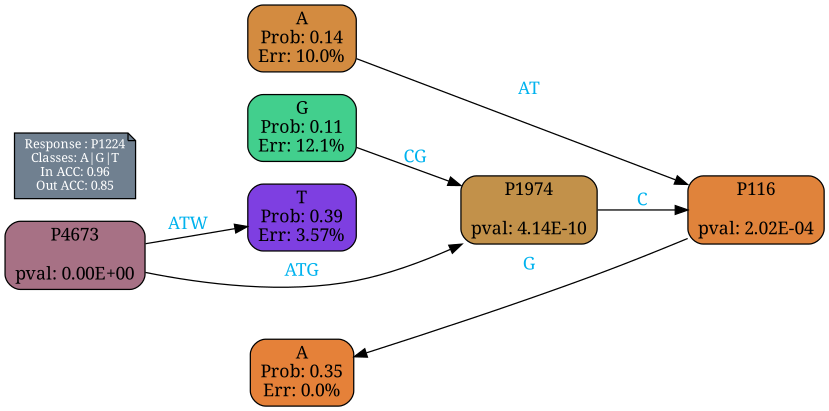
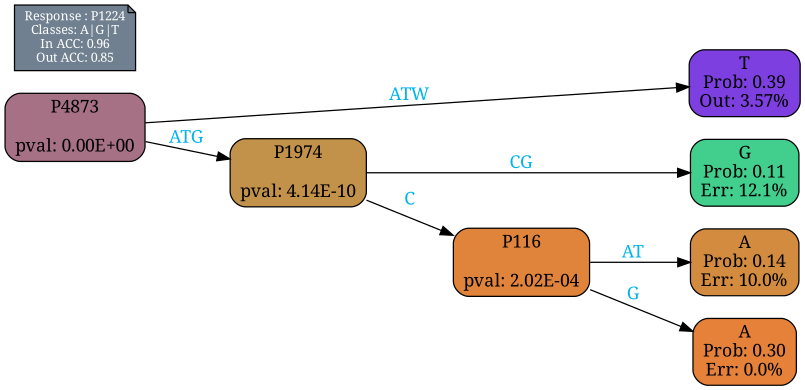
(516, 119) -> (634, 262)
(403, 164) -> (522, 173)
(302, 218) -> (745, 83)
(75, 255) -> (75, 127)
(302, 373) -> (745, 352)
